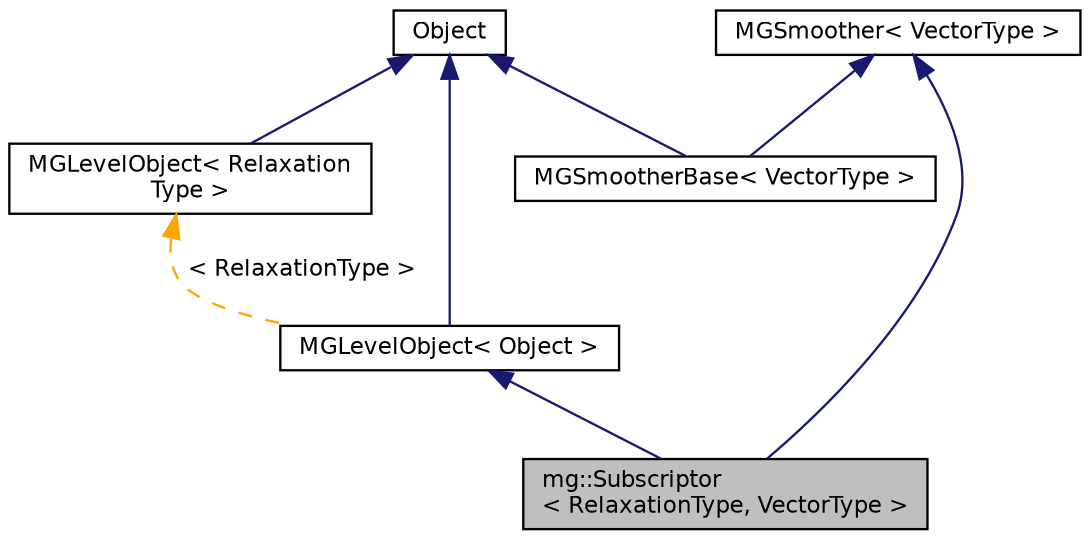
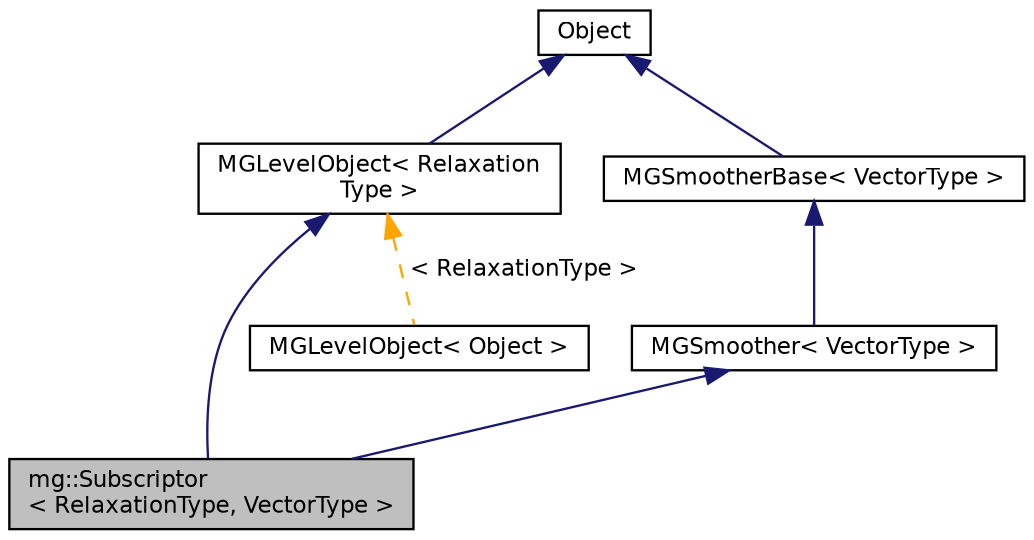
(802, 113) -> (814, 275)
(450, 202) -> none
(585, 420) -> (226, 329)
